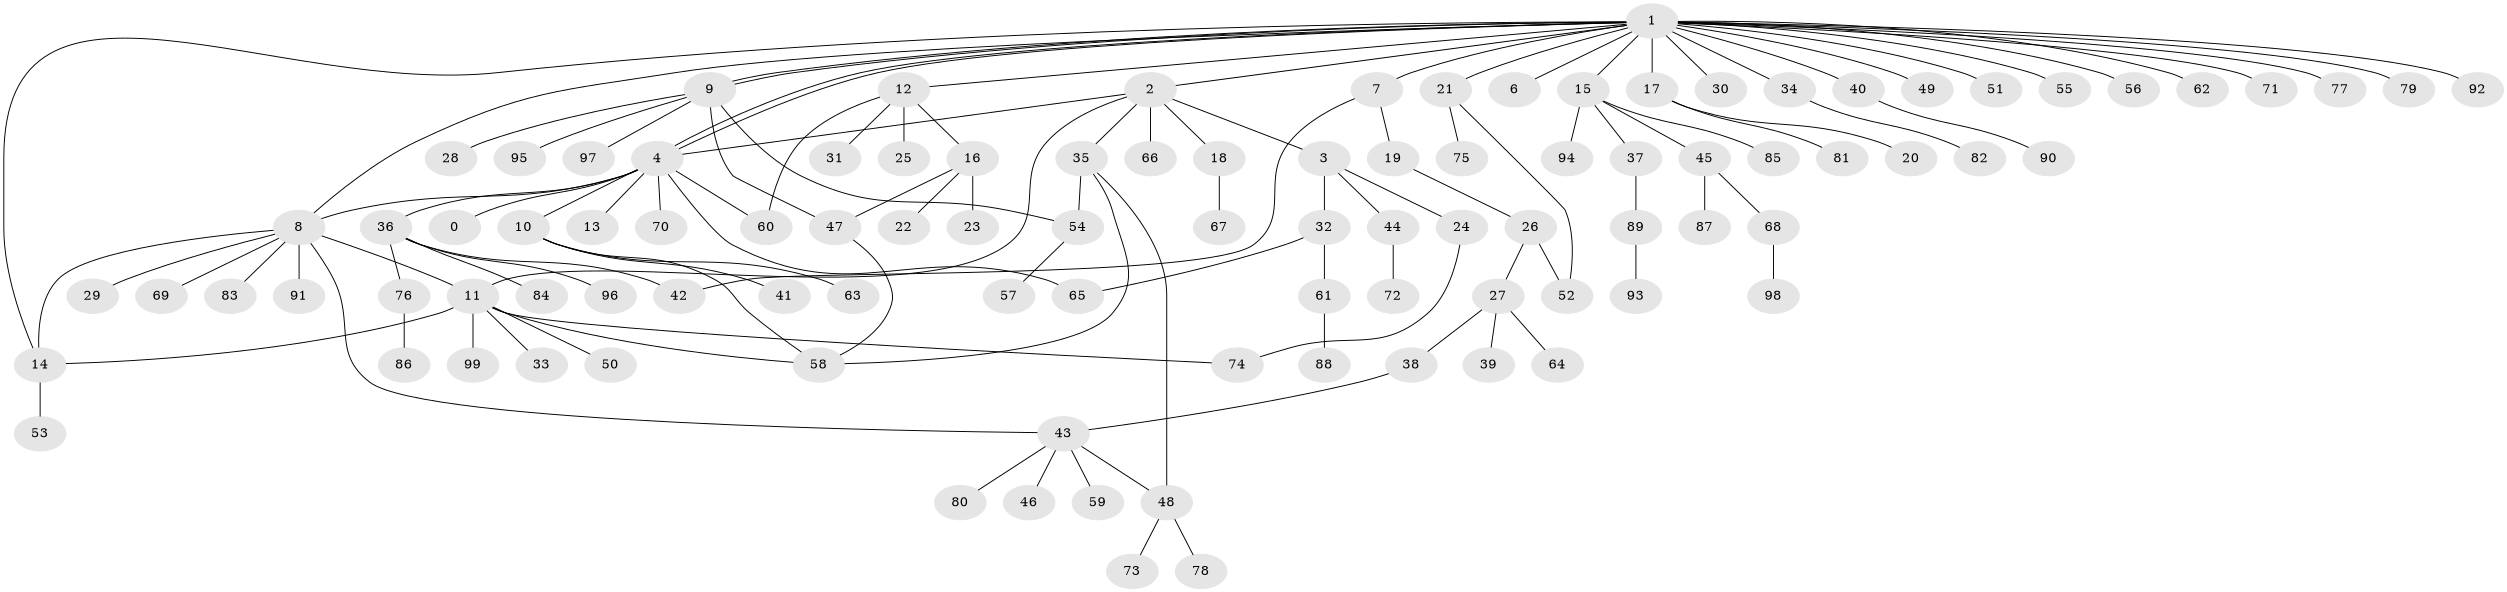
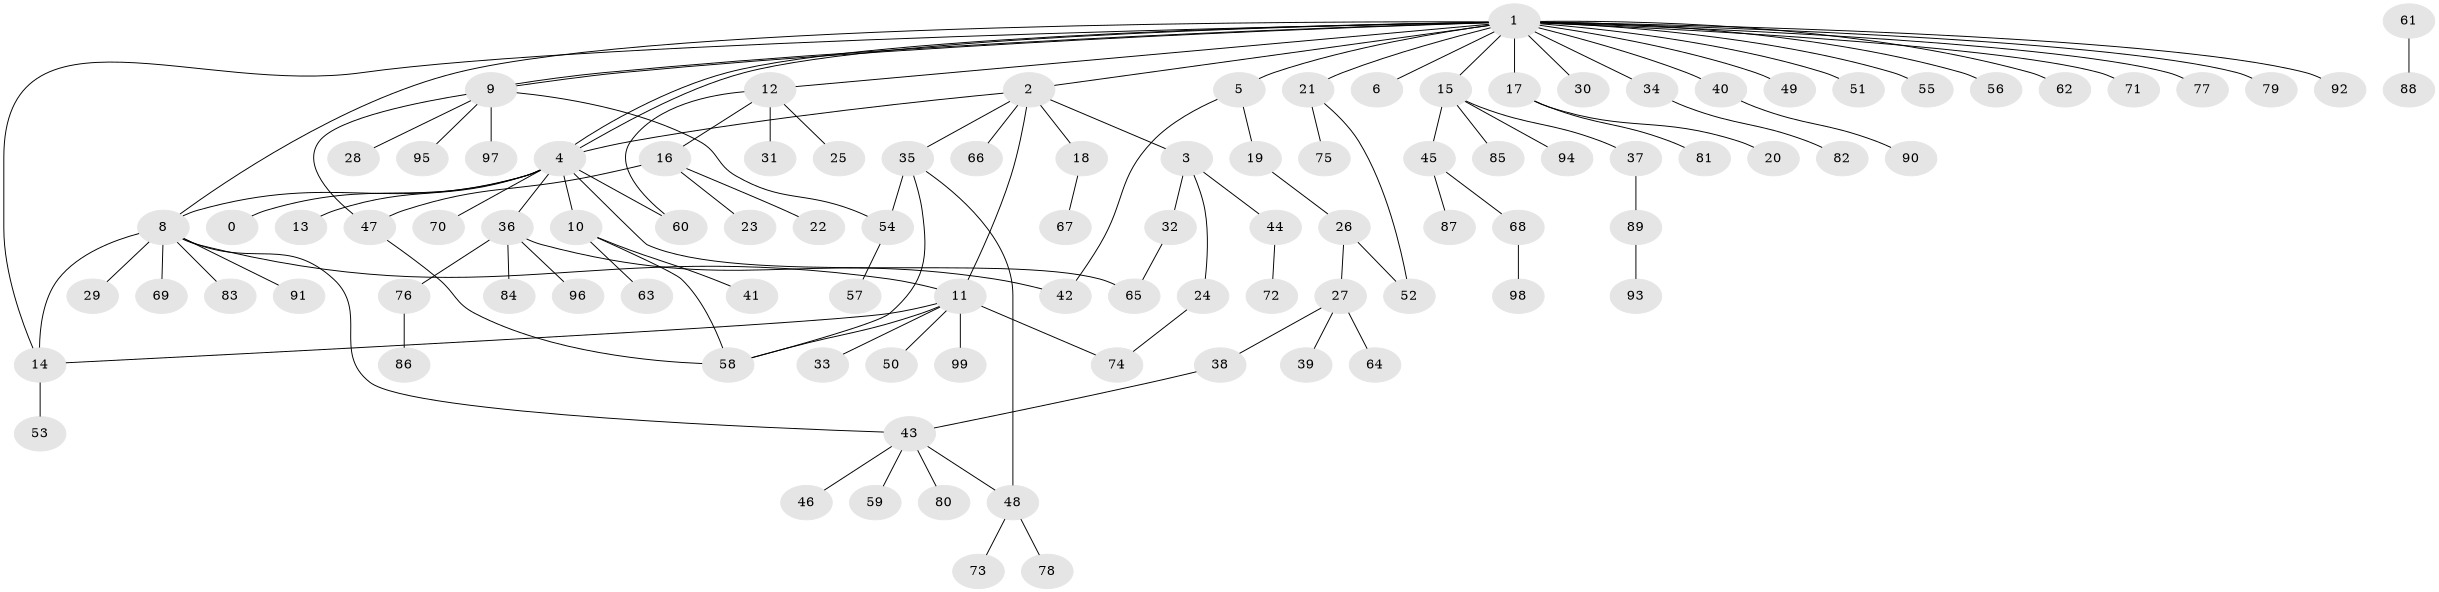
(1377, 90) -> (1239, 90)
(1324, 262) -> none
